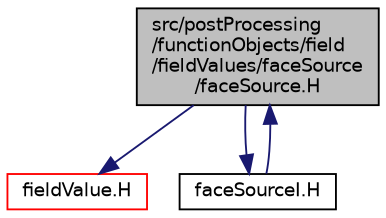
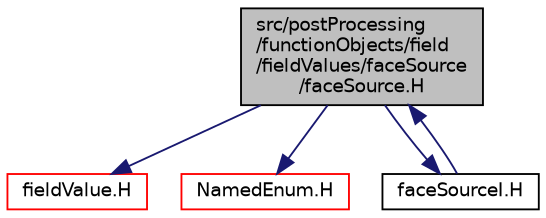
none -> (265, 192)
